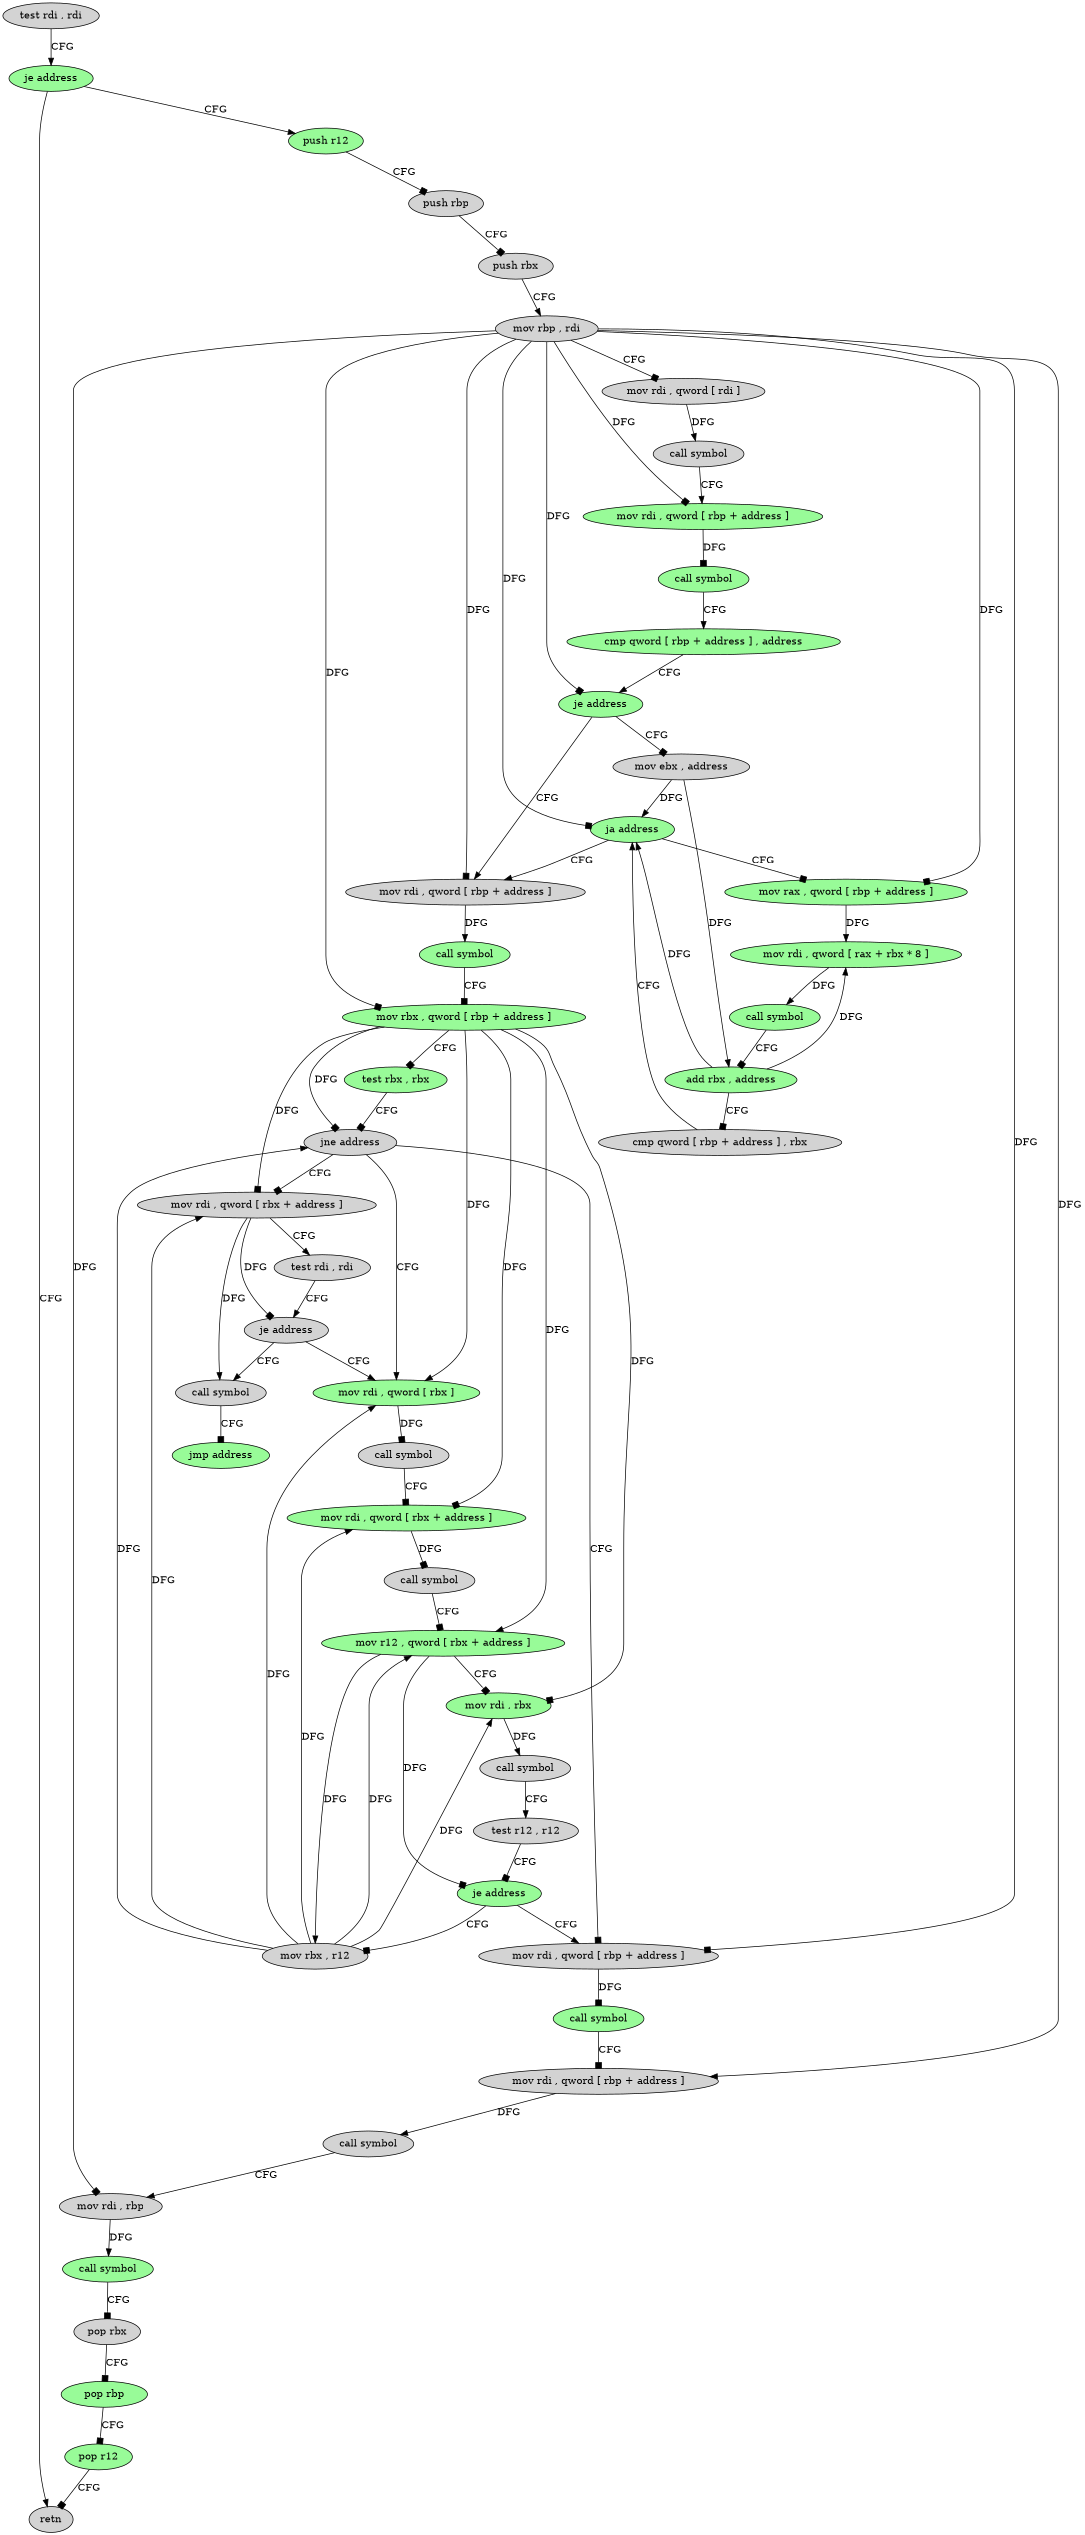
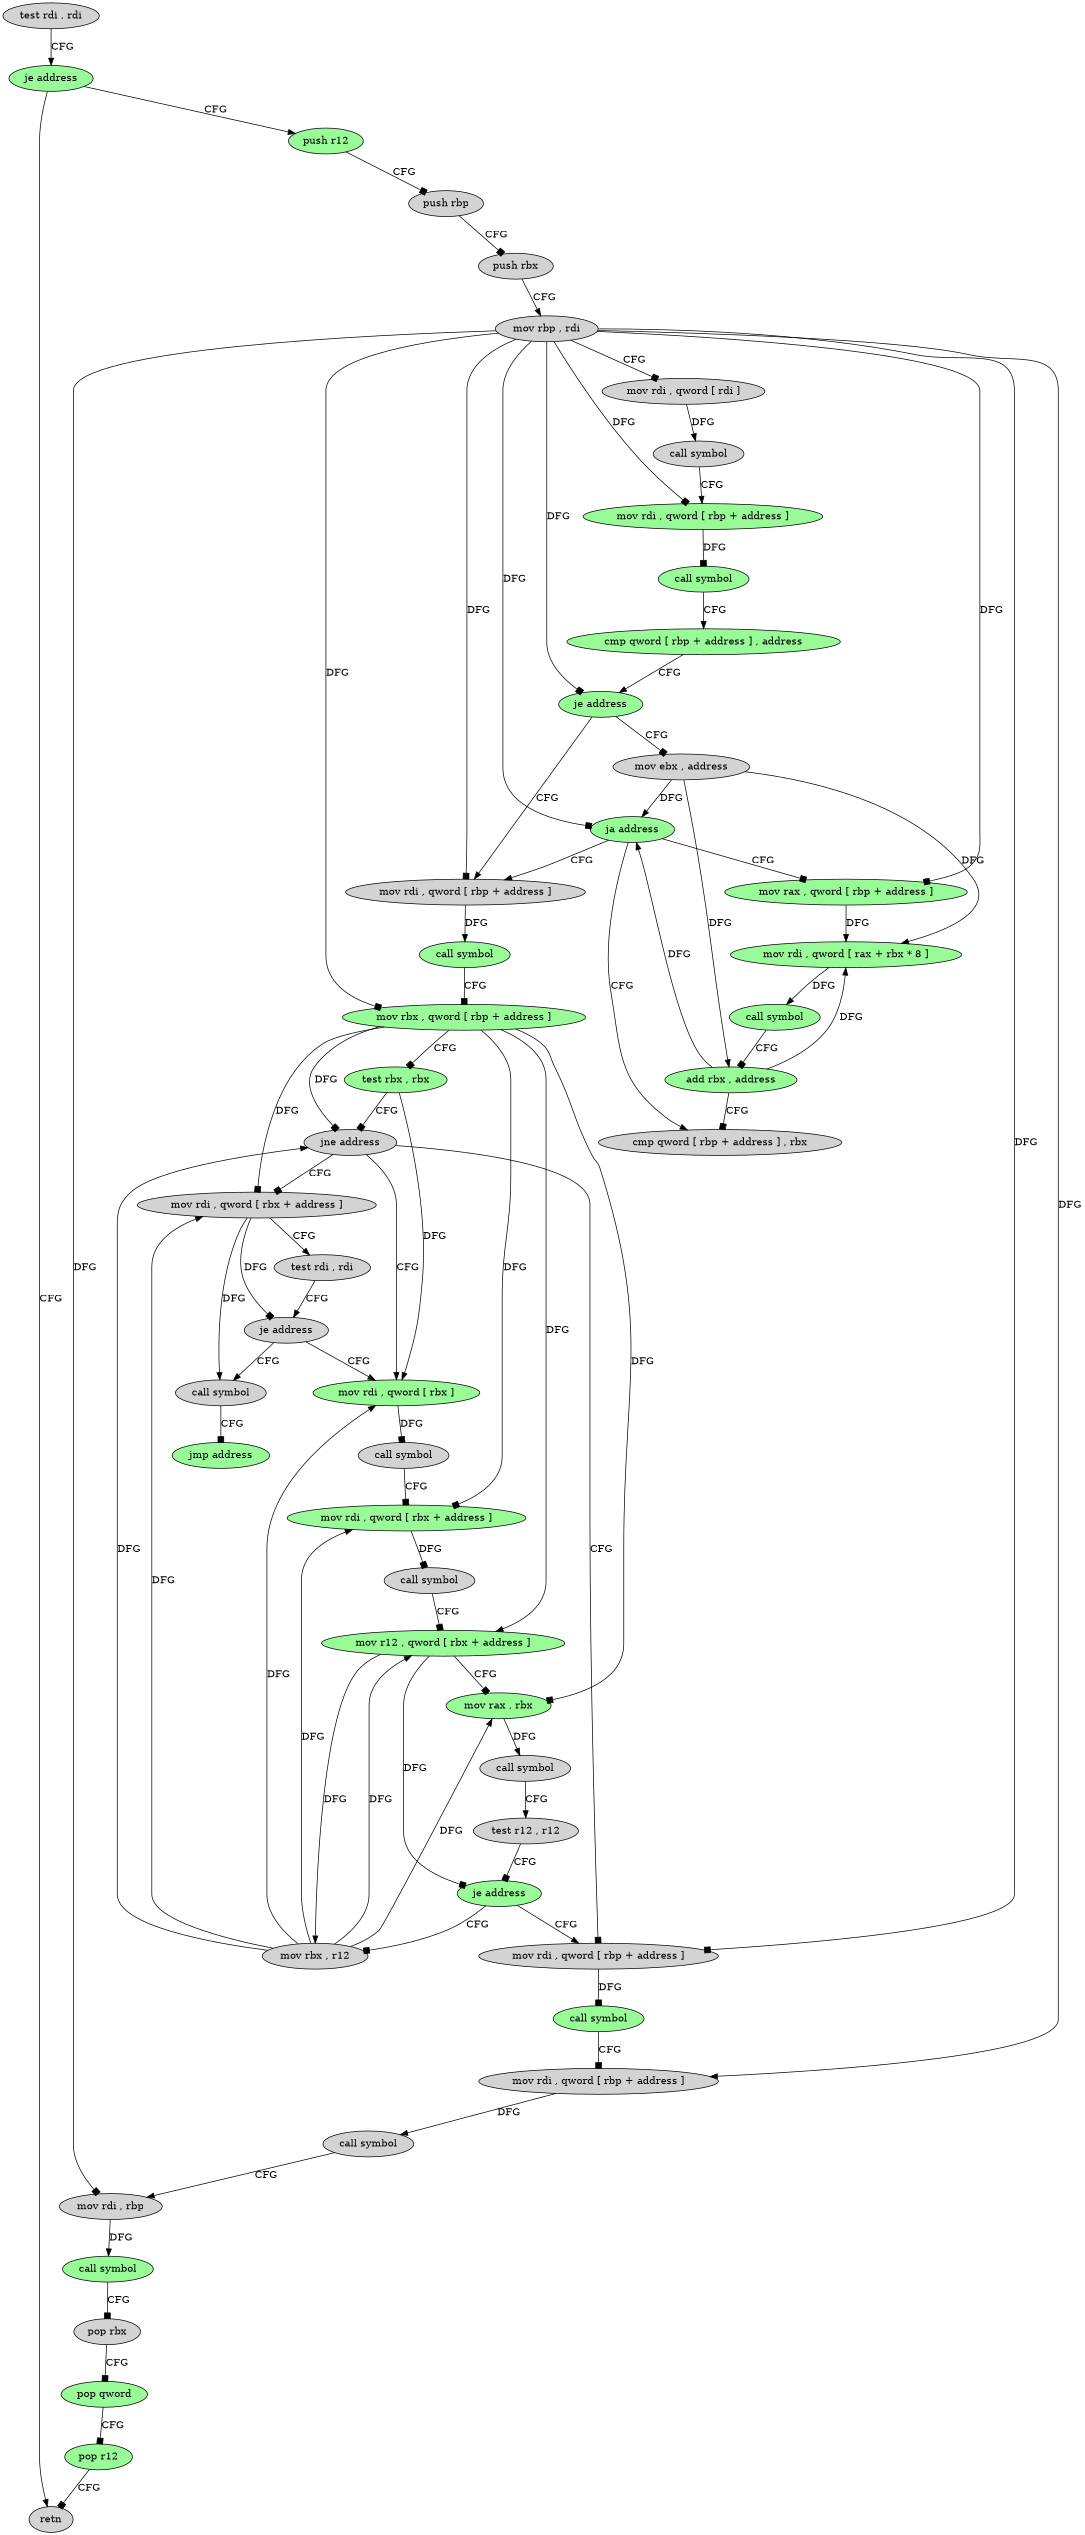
none -> (918, 827)
(639, 1000) -> (611, 996)
(467, 1211) -> (423, 1233)
(499, 1706) -> (499, 1706)
(104, 2394) -> (104, 2394)
